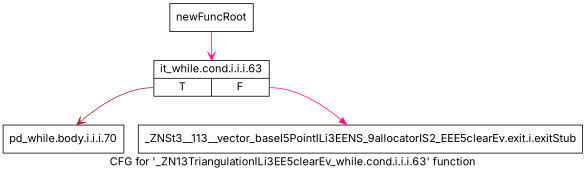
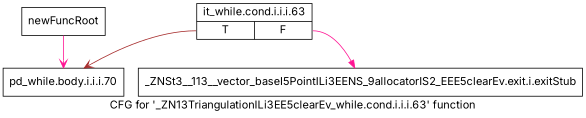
(212, 42) -> (64, 48)
